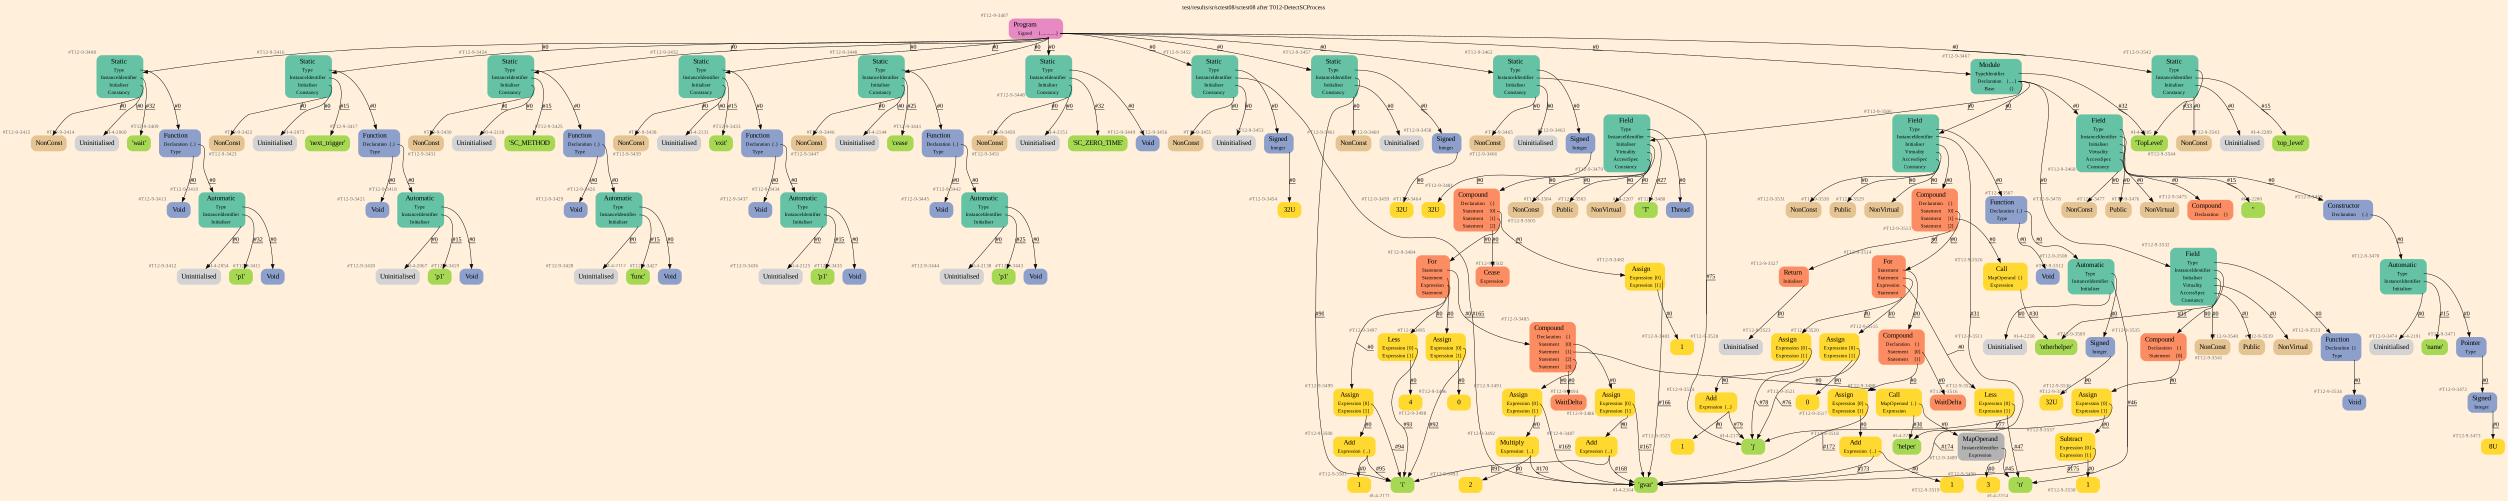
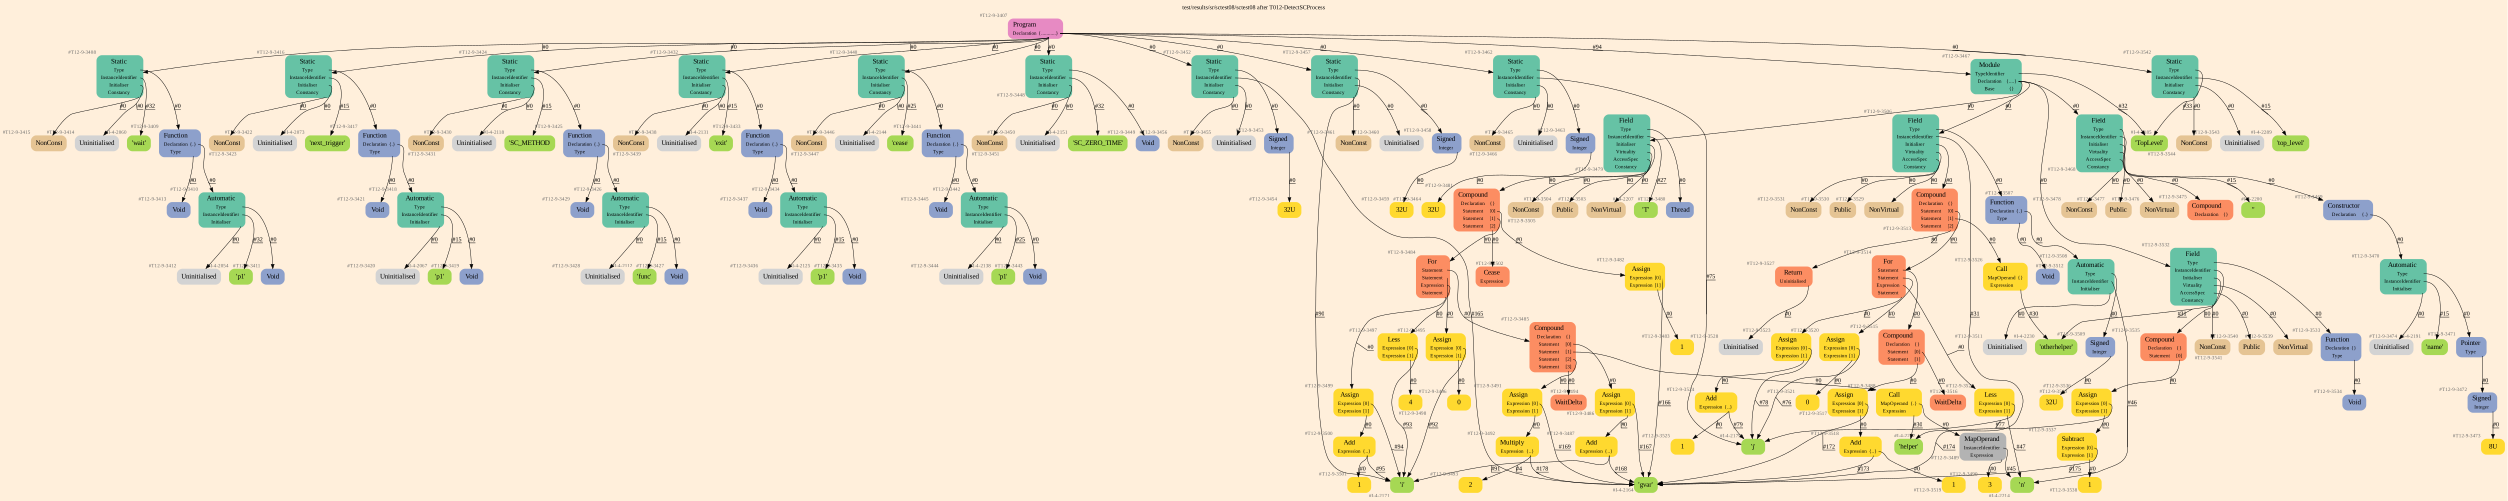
(1025, 33) -> (1025, 33)
(1596, 47) -> (1598, 47)
(1793, 281) -> (1793, 281)
(1519, 469) -> (1519, 469)
(1543, 469) -> (1543, 469)
